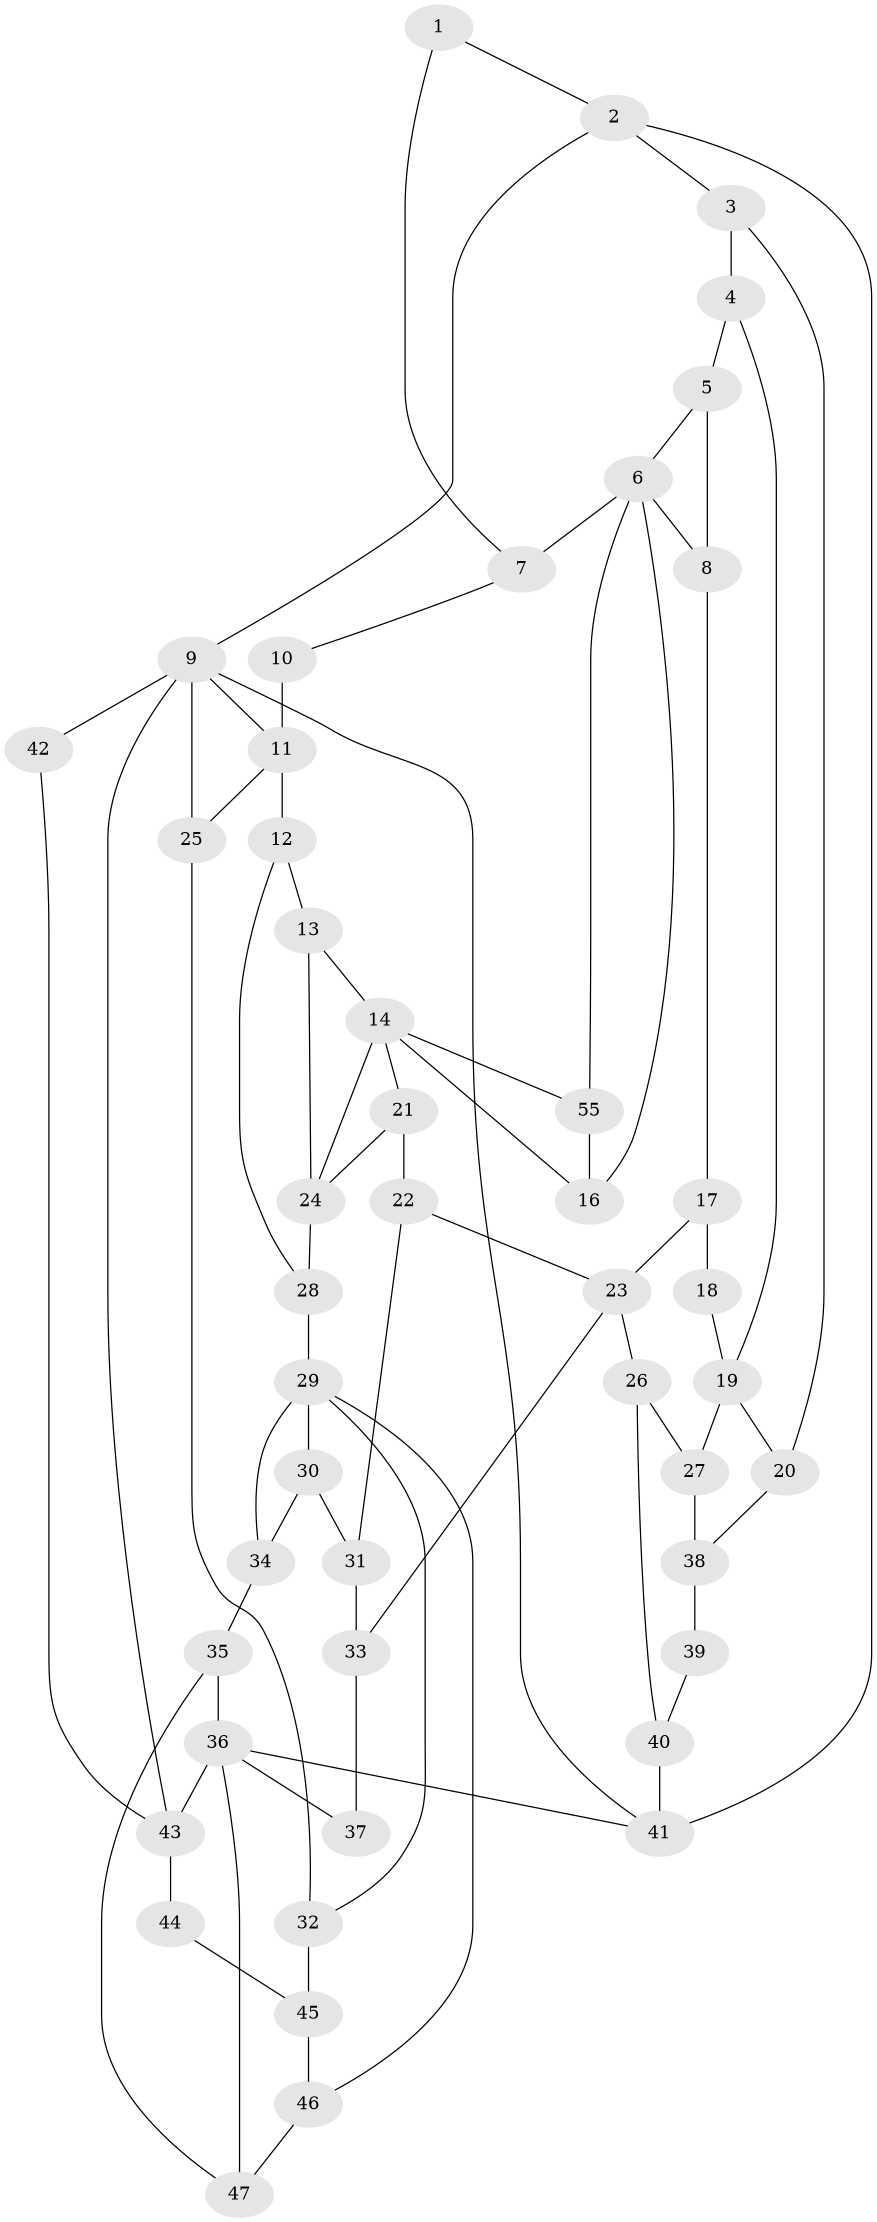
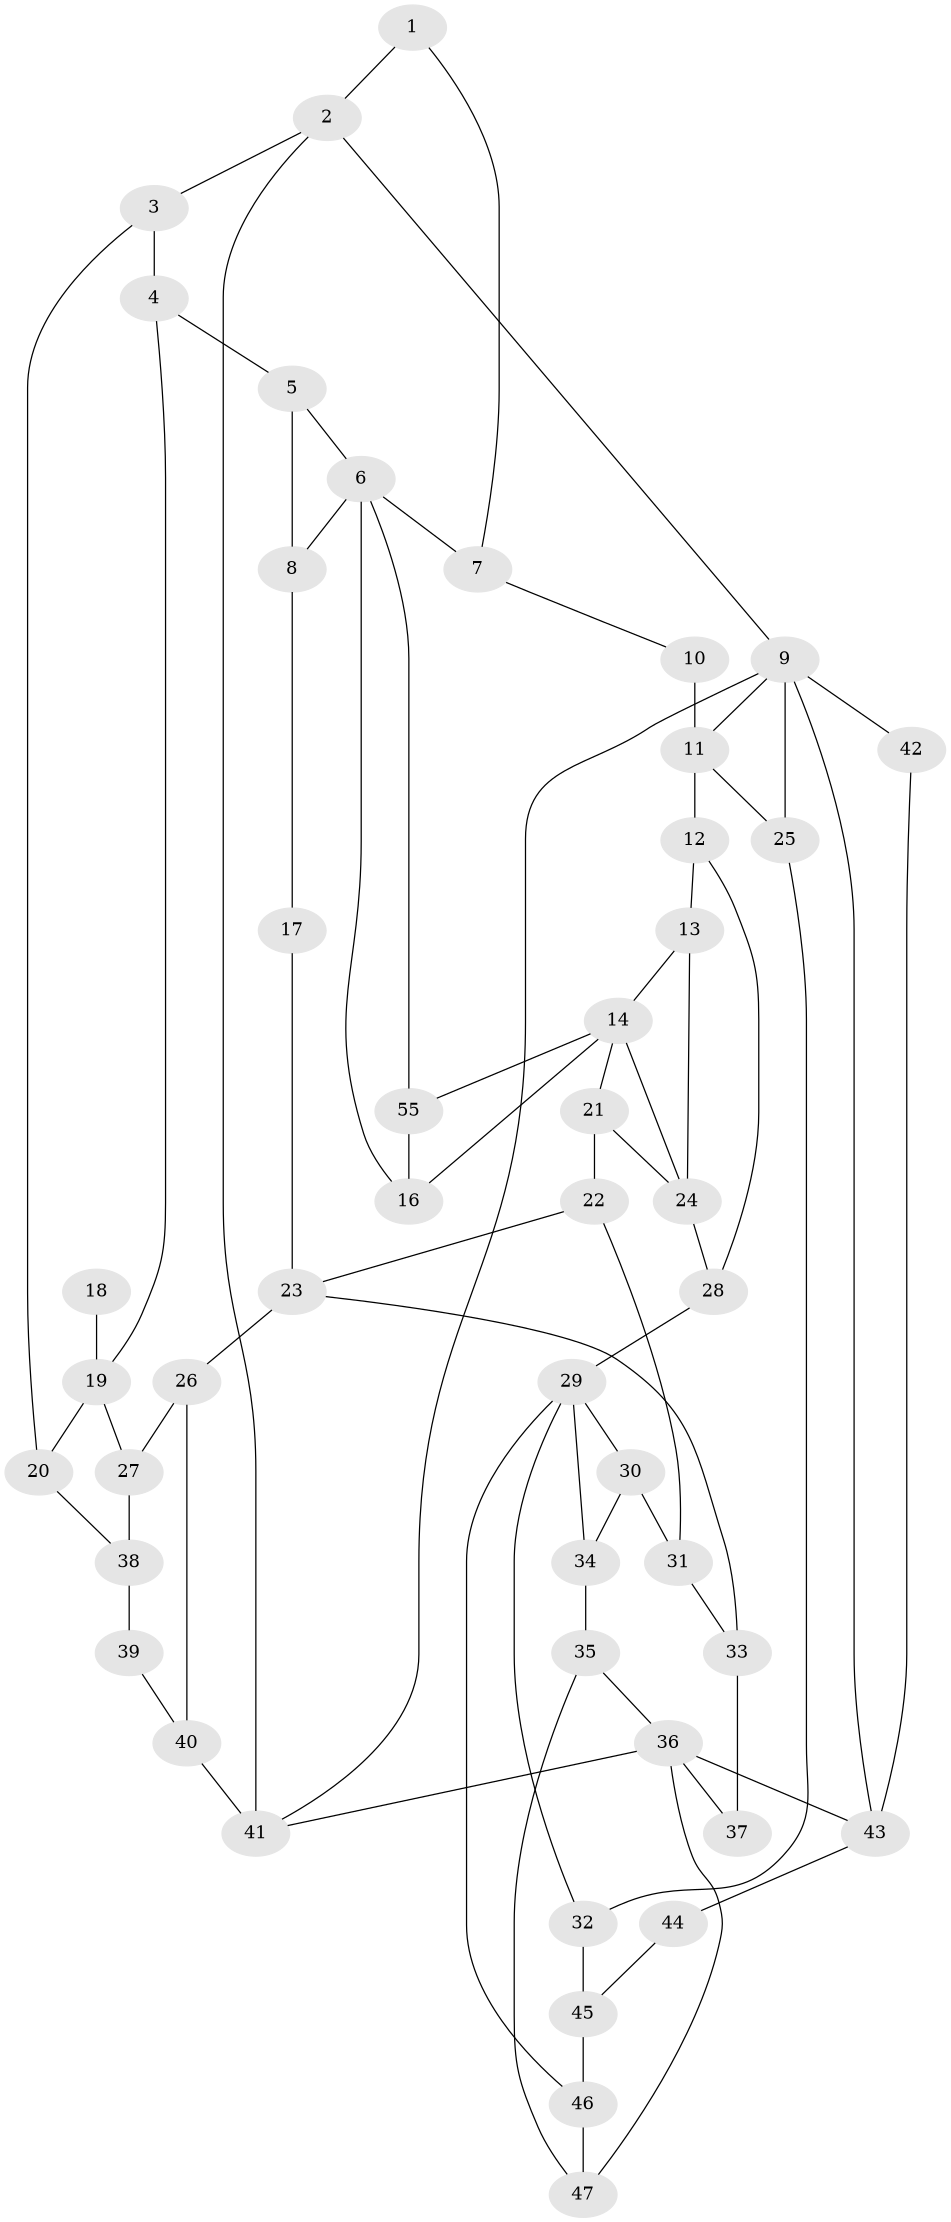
(707, 1247) -> none
